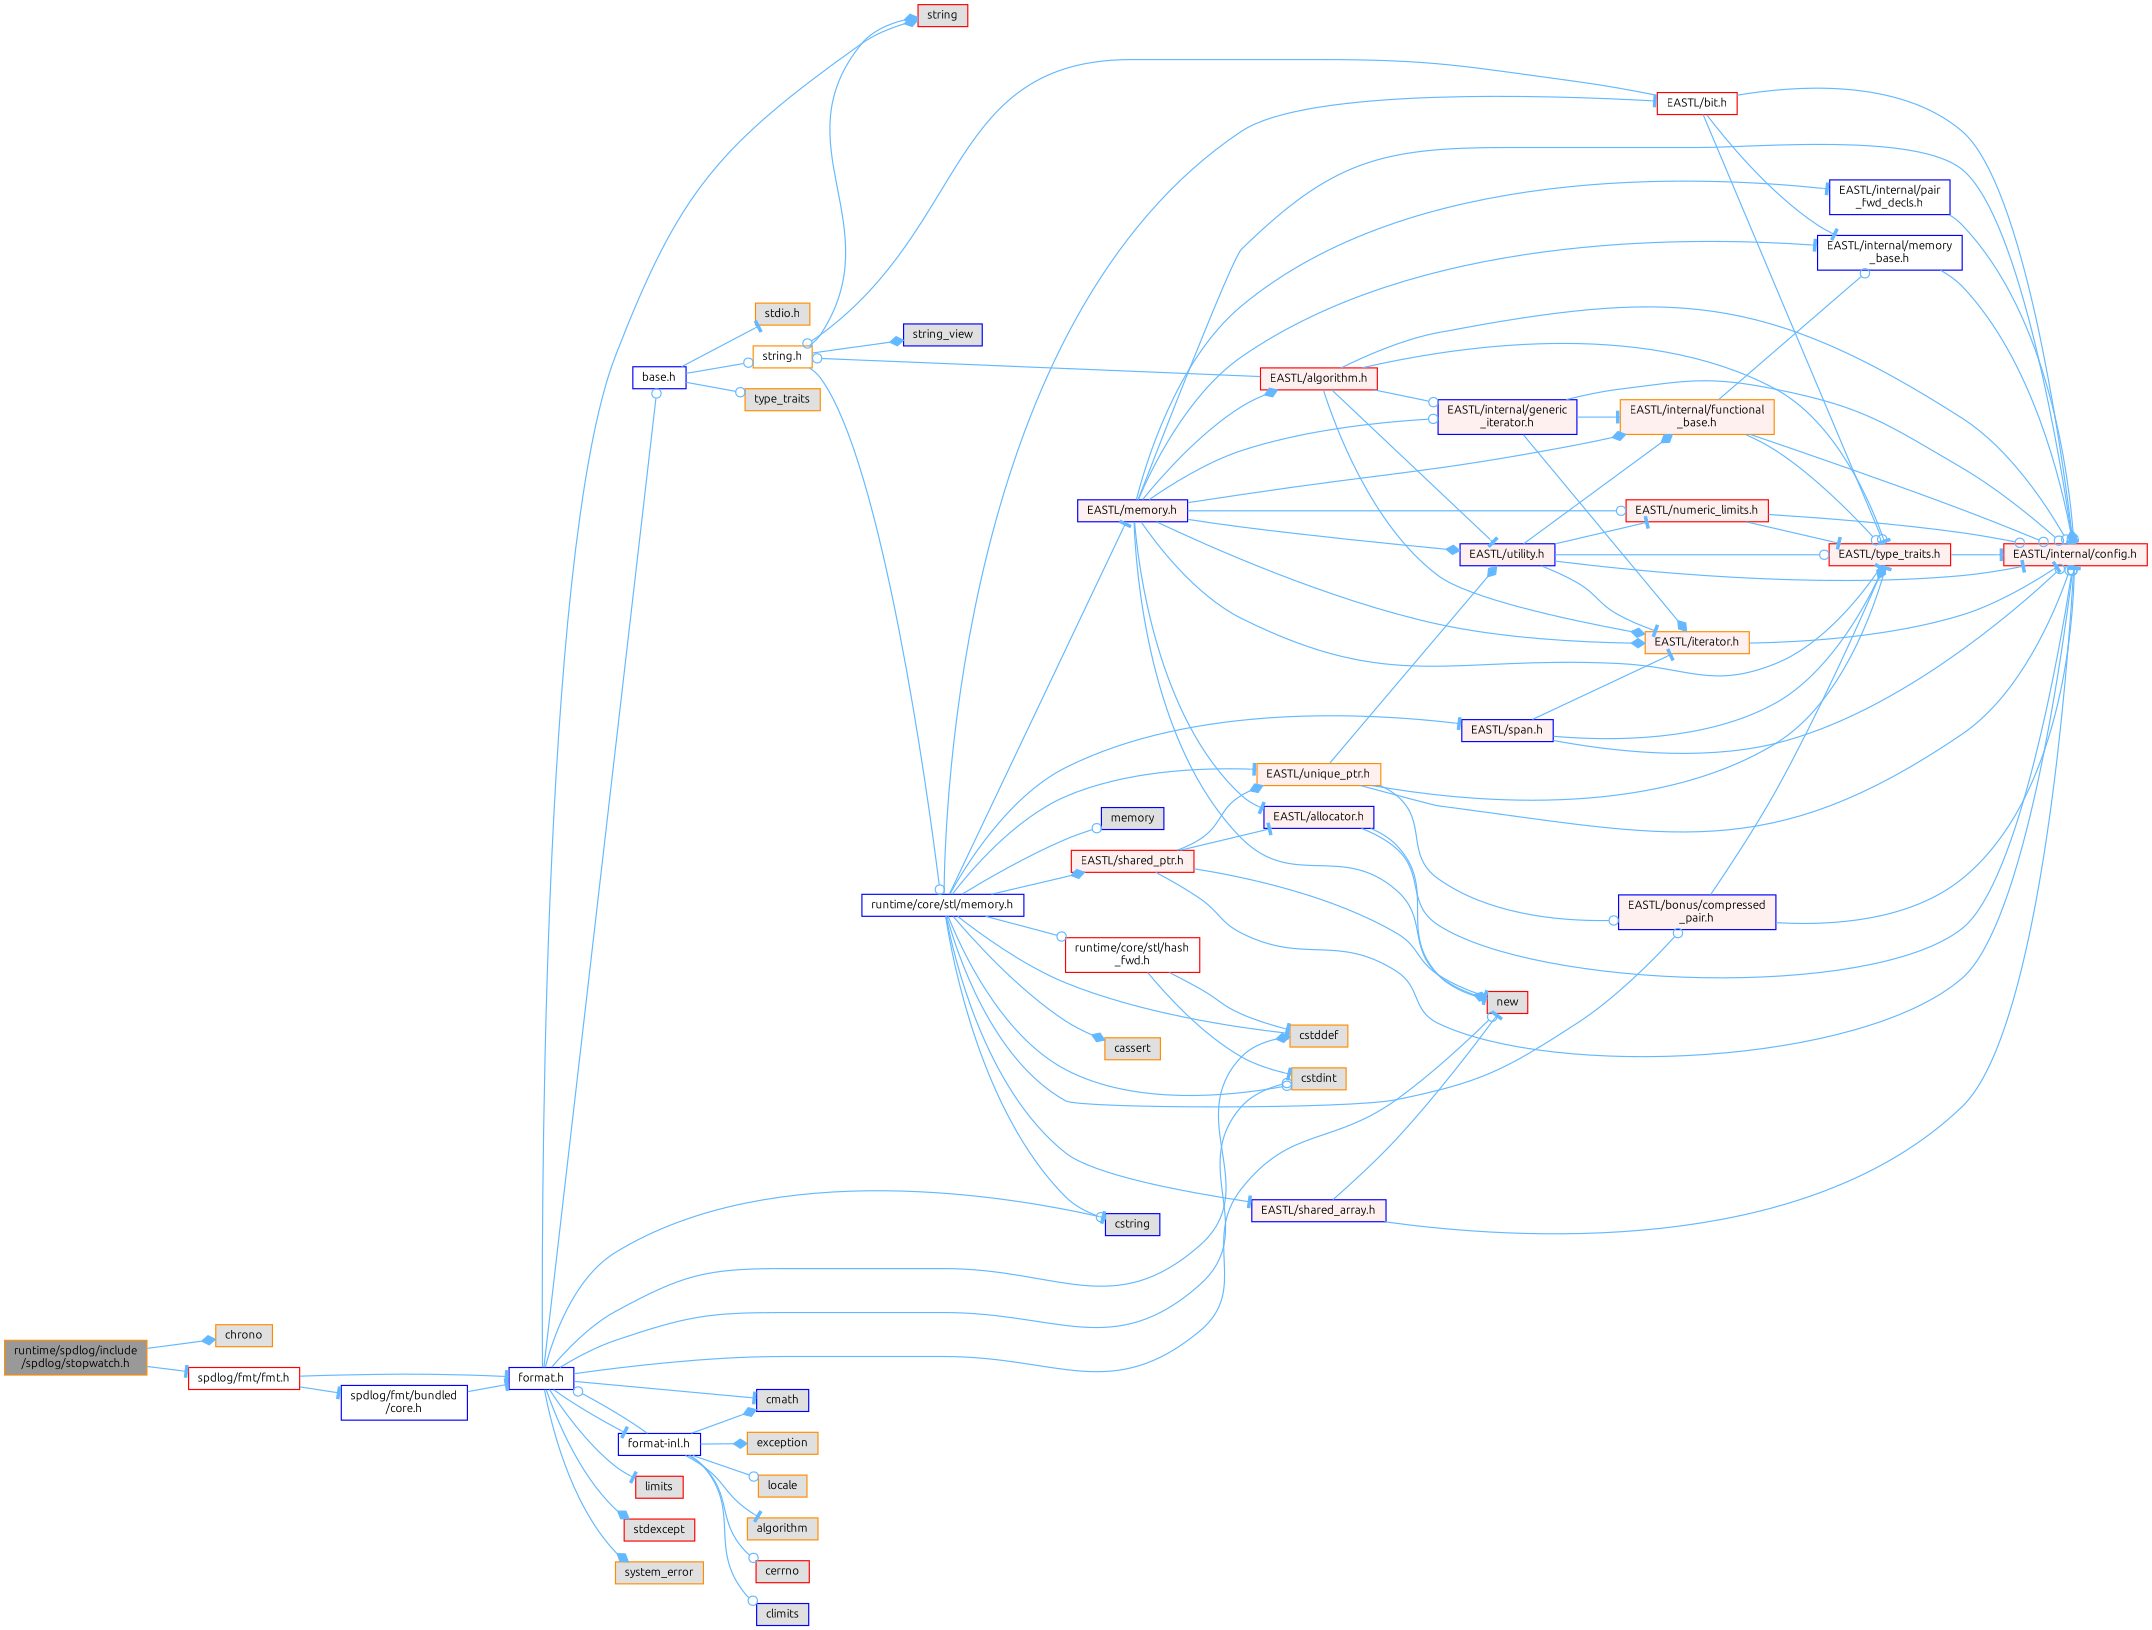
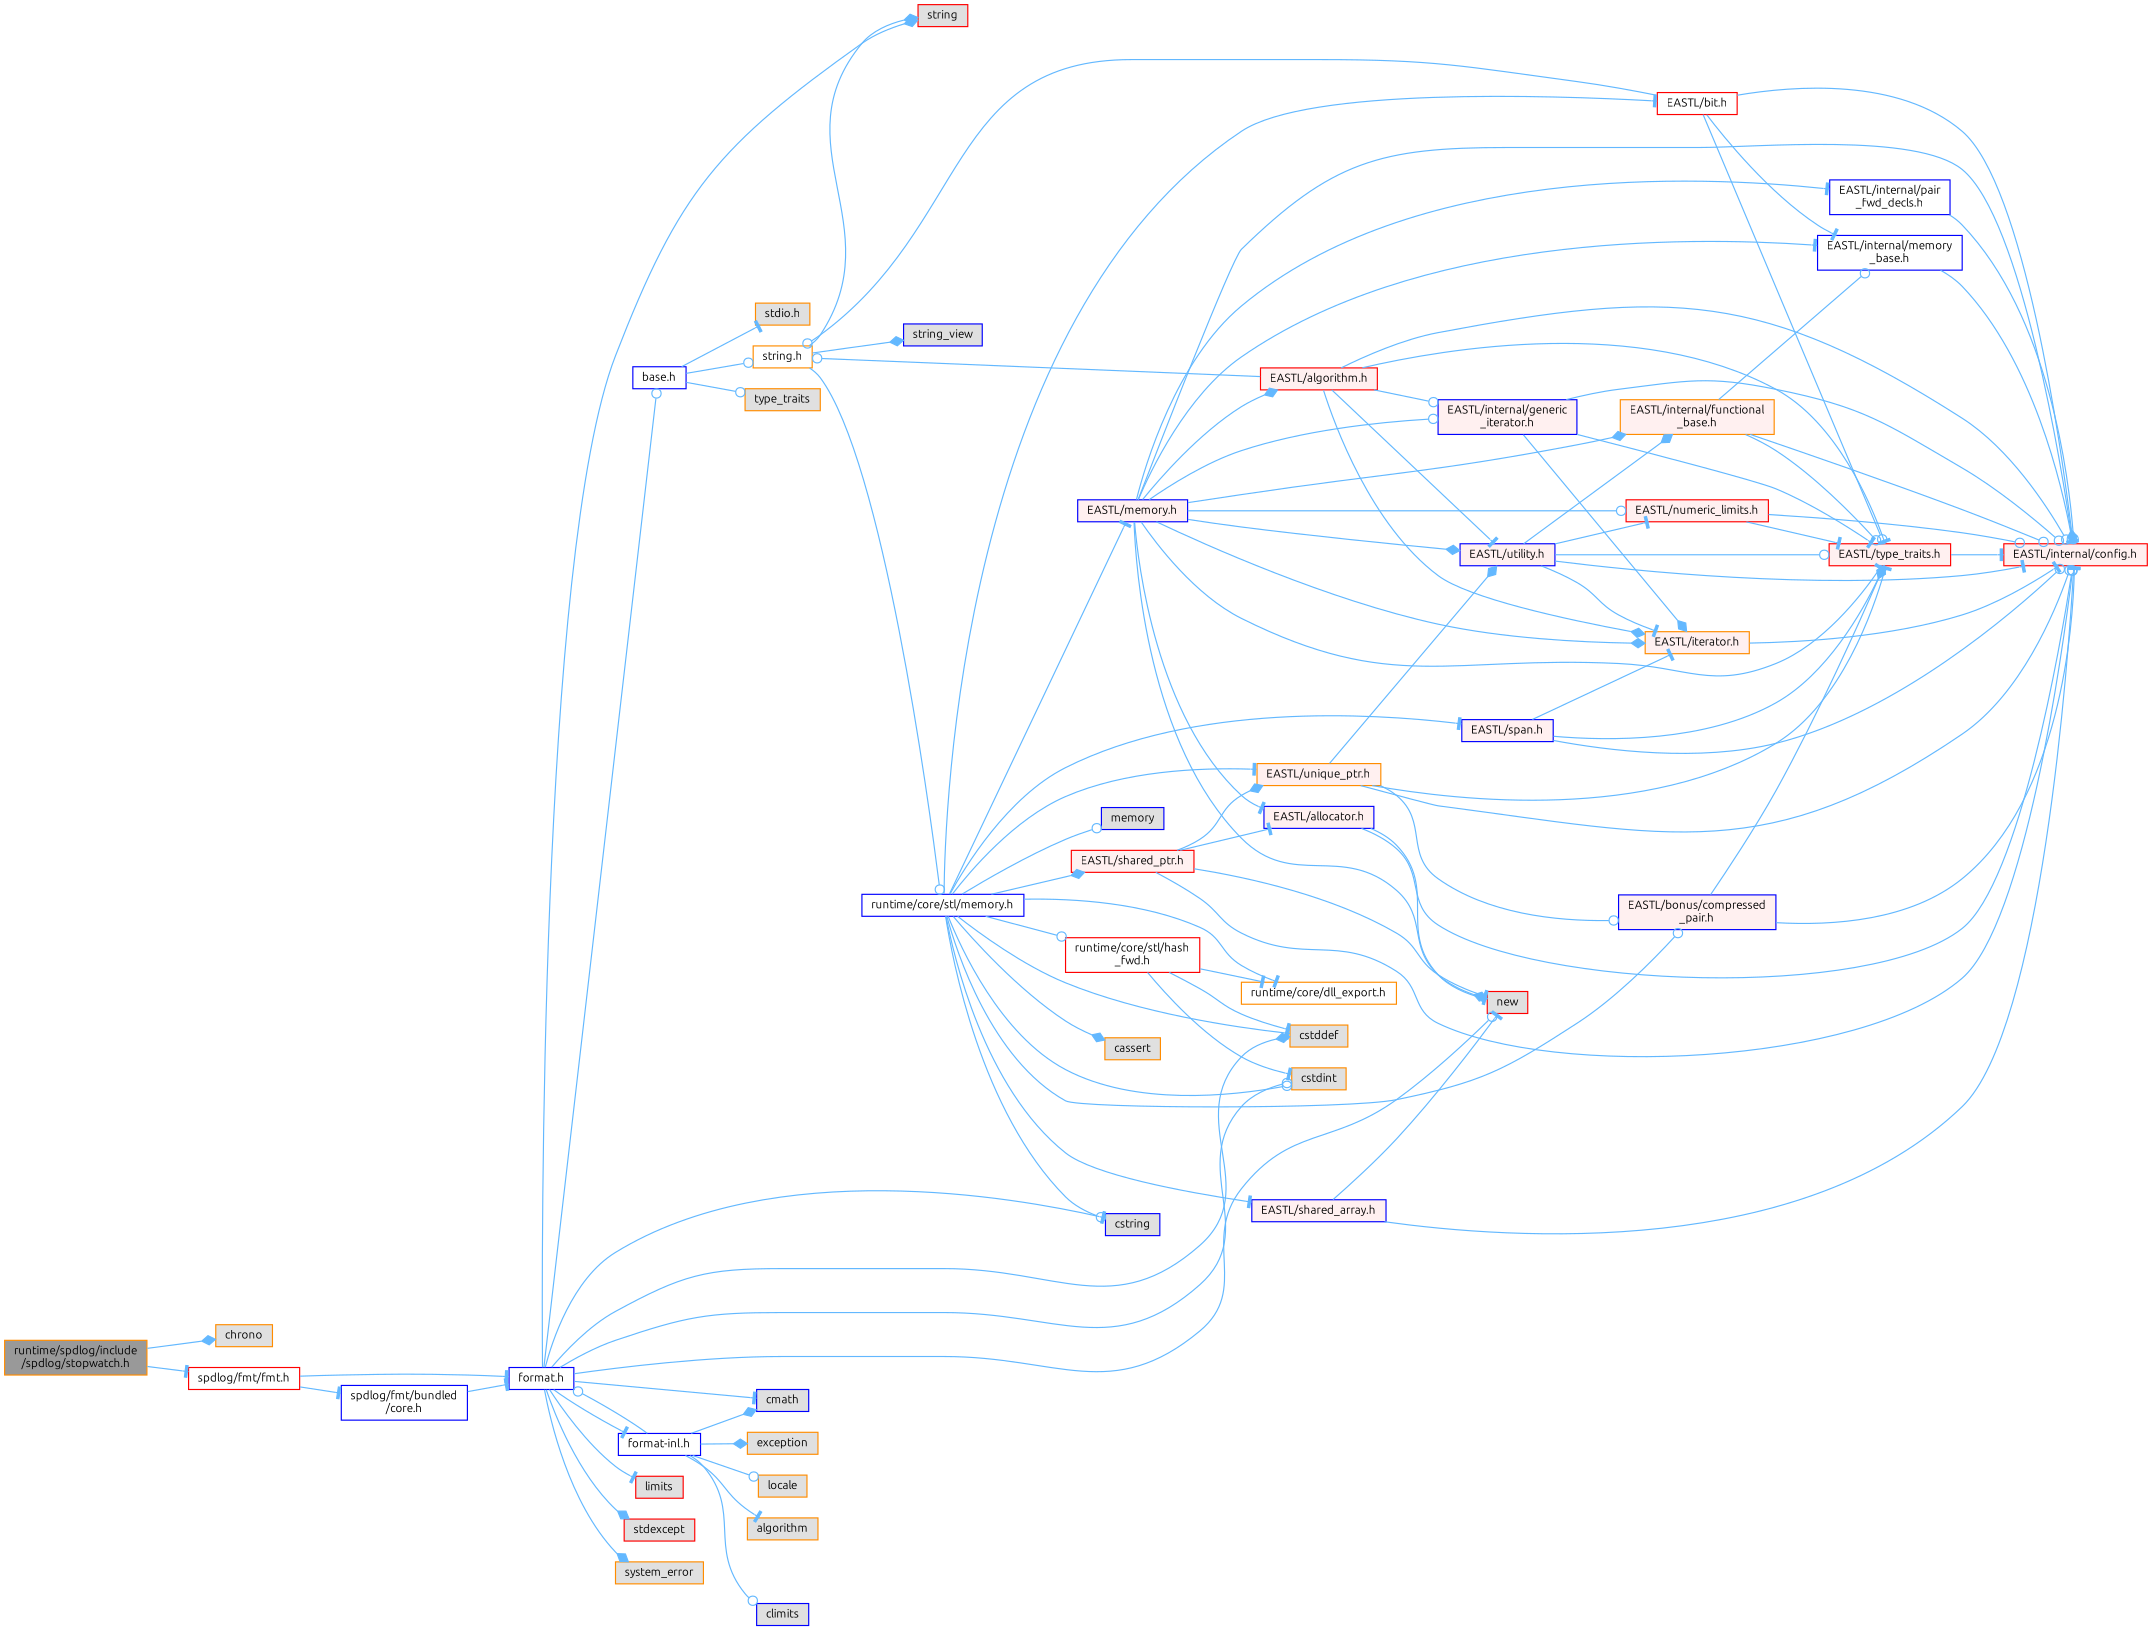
(1596, 417) -> (1728, 474)
none -> (1319, 993)
(783, 1572) -> none
